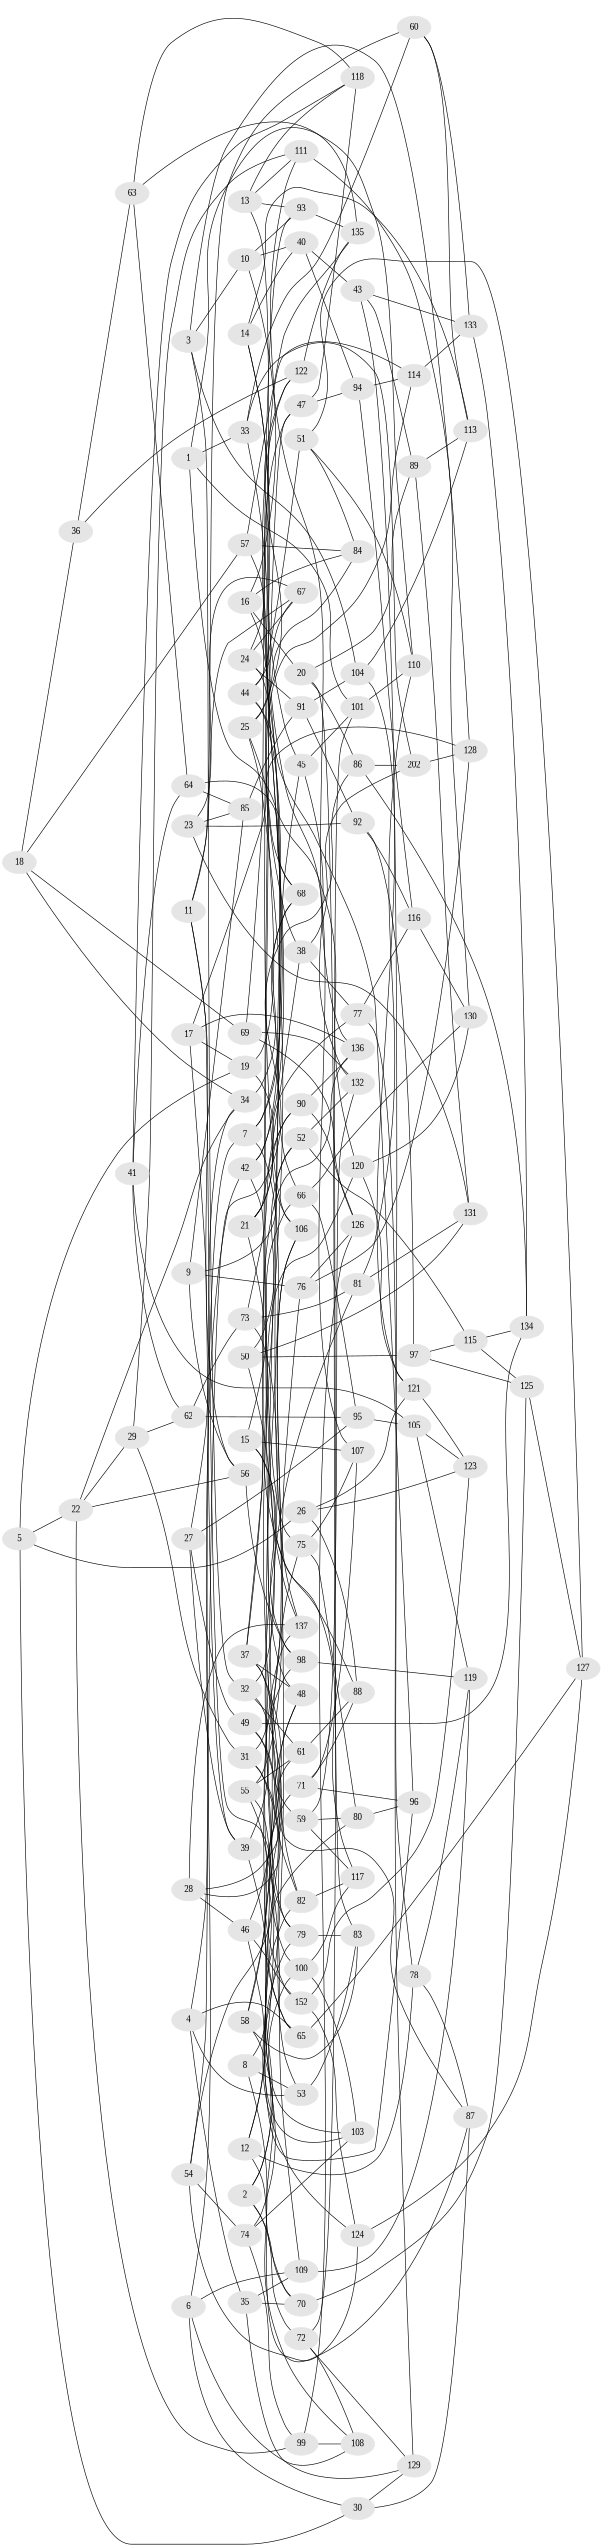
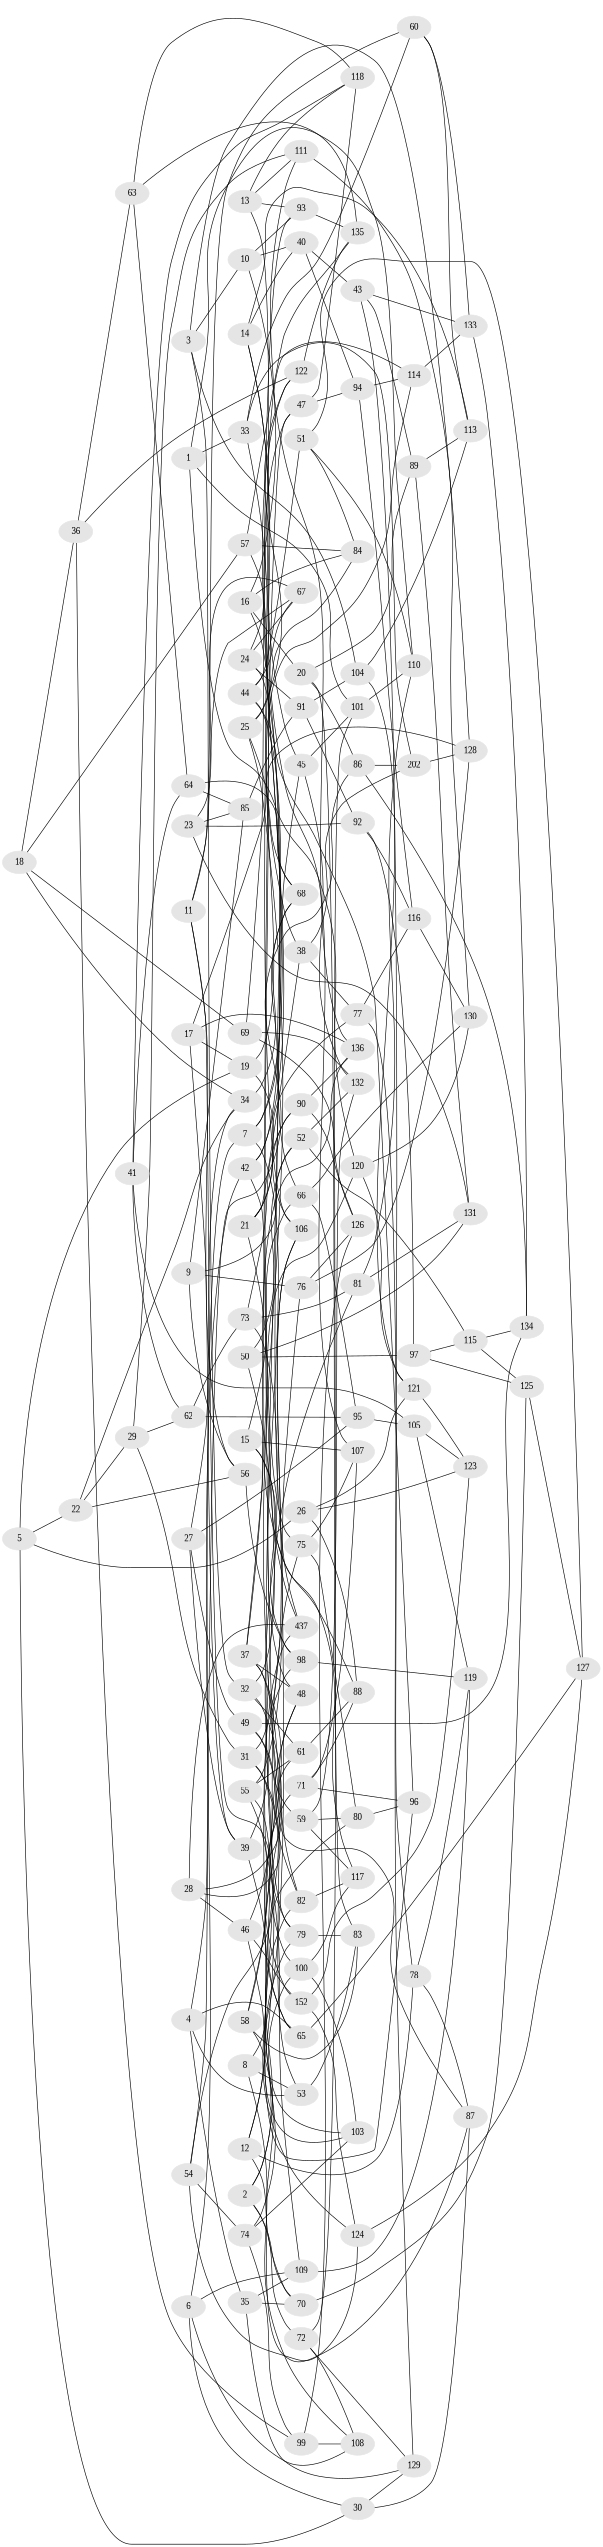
(301, 1627) -> (301, 1627)
(94, 2036) -> (98, 1518)
